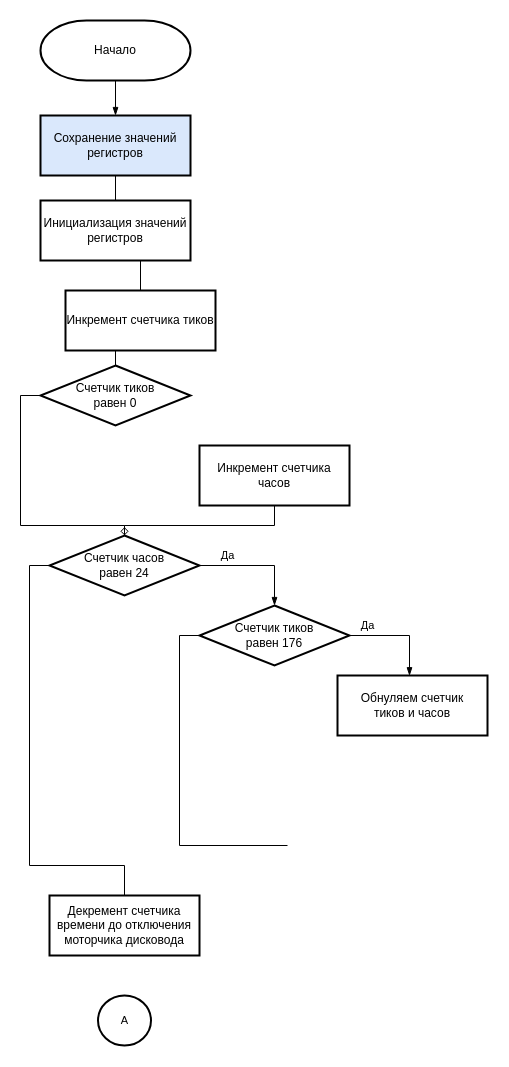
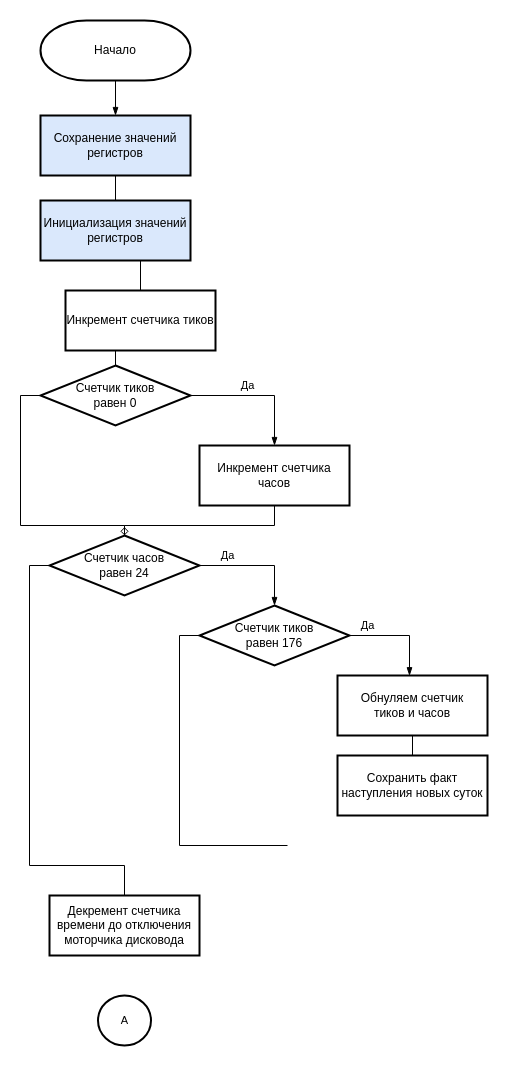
(116, 231) -> (116, 231)
none -> (254, 396)
none -> (413, 746)
none -> (413, 786)
